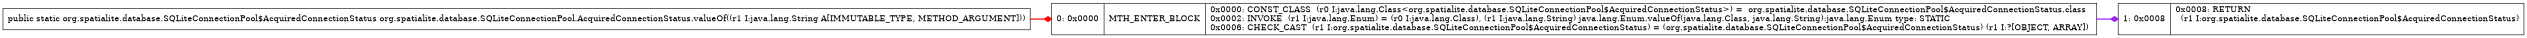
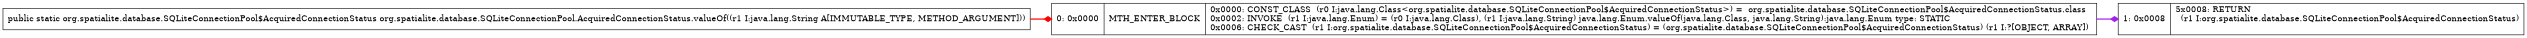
(2216, 10) -> (2216, 10)
